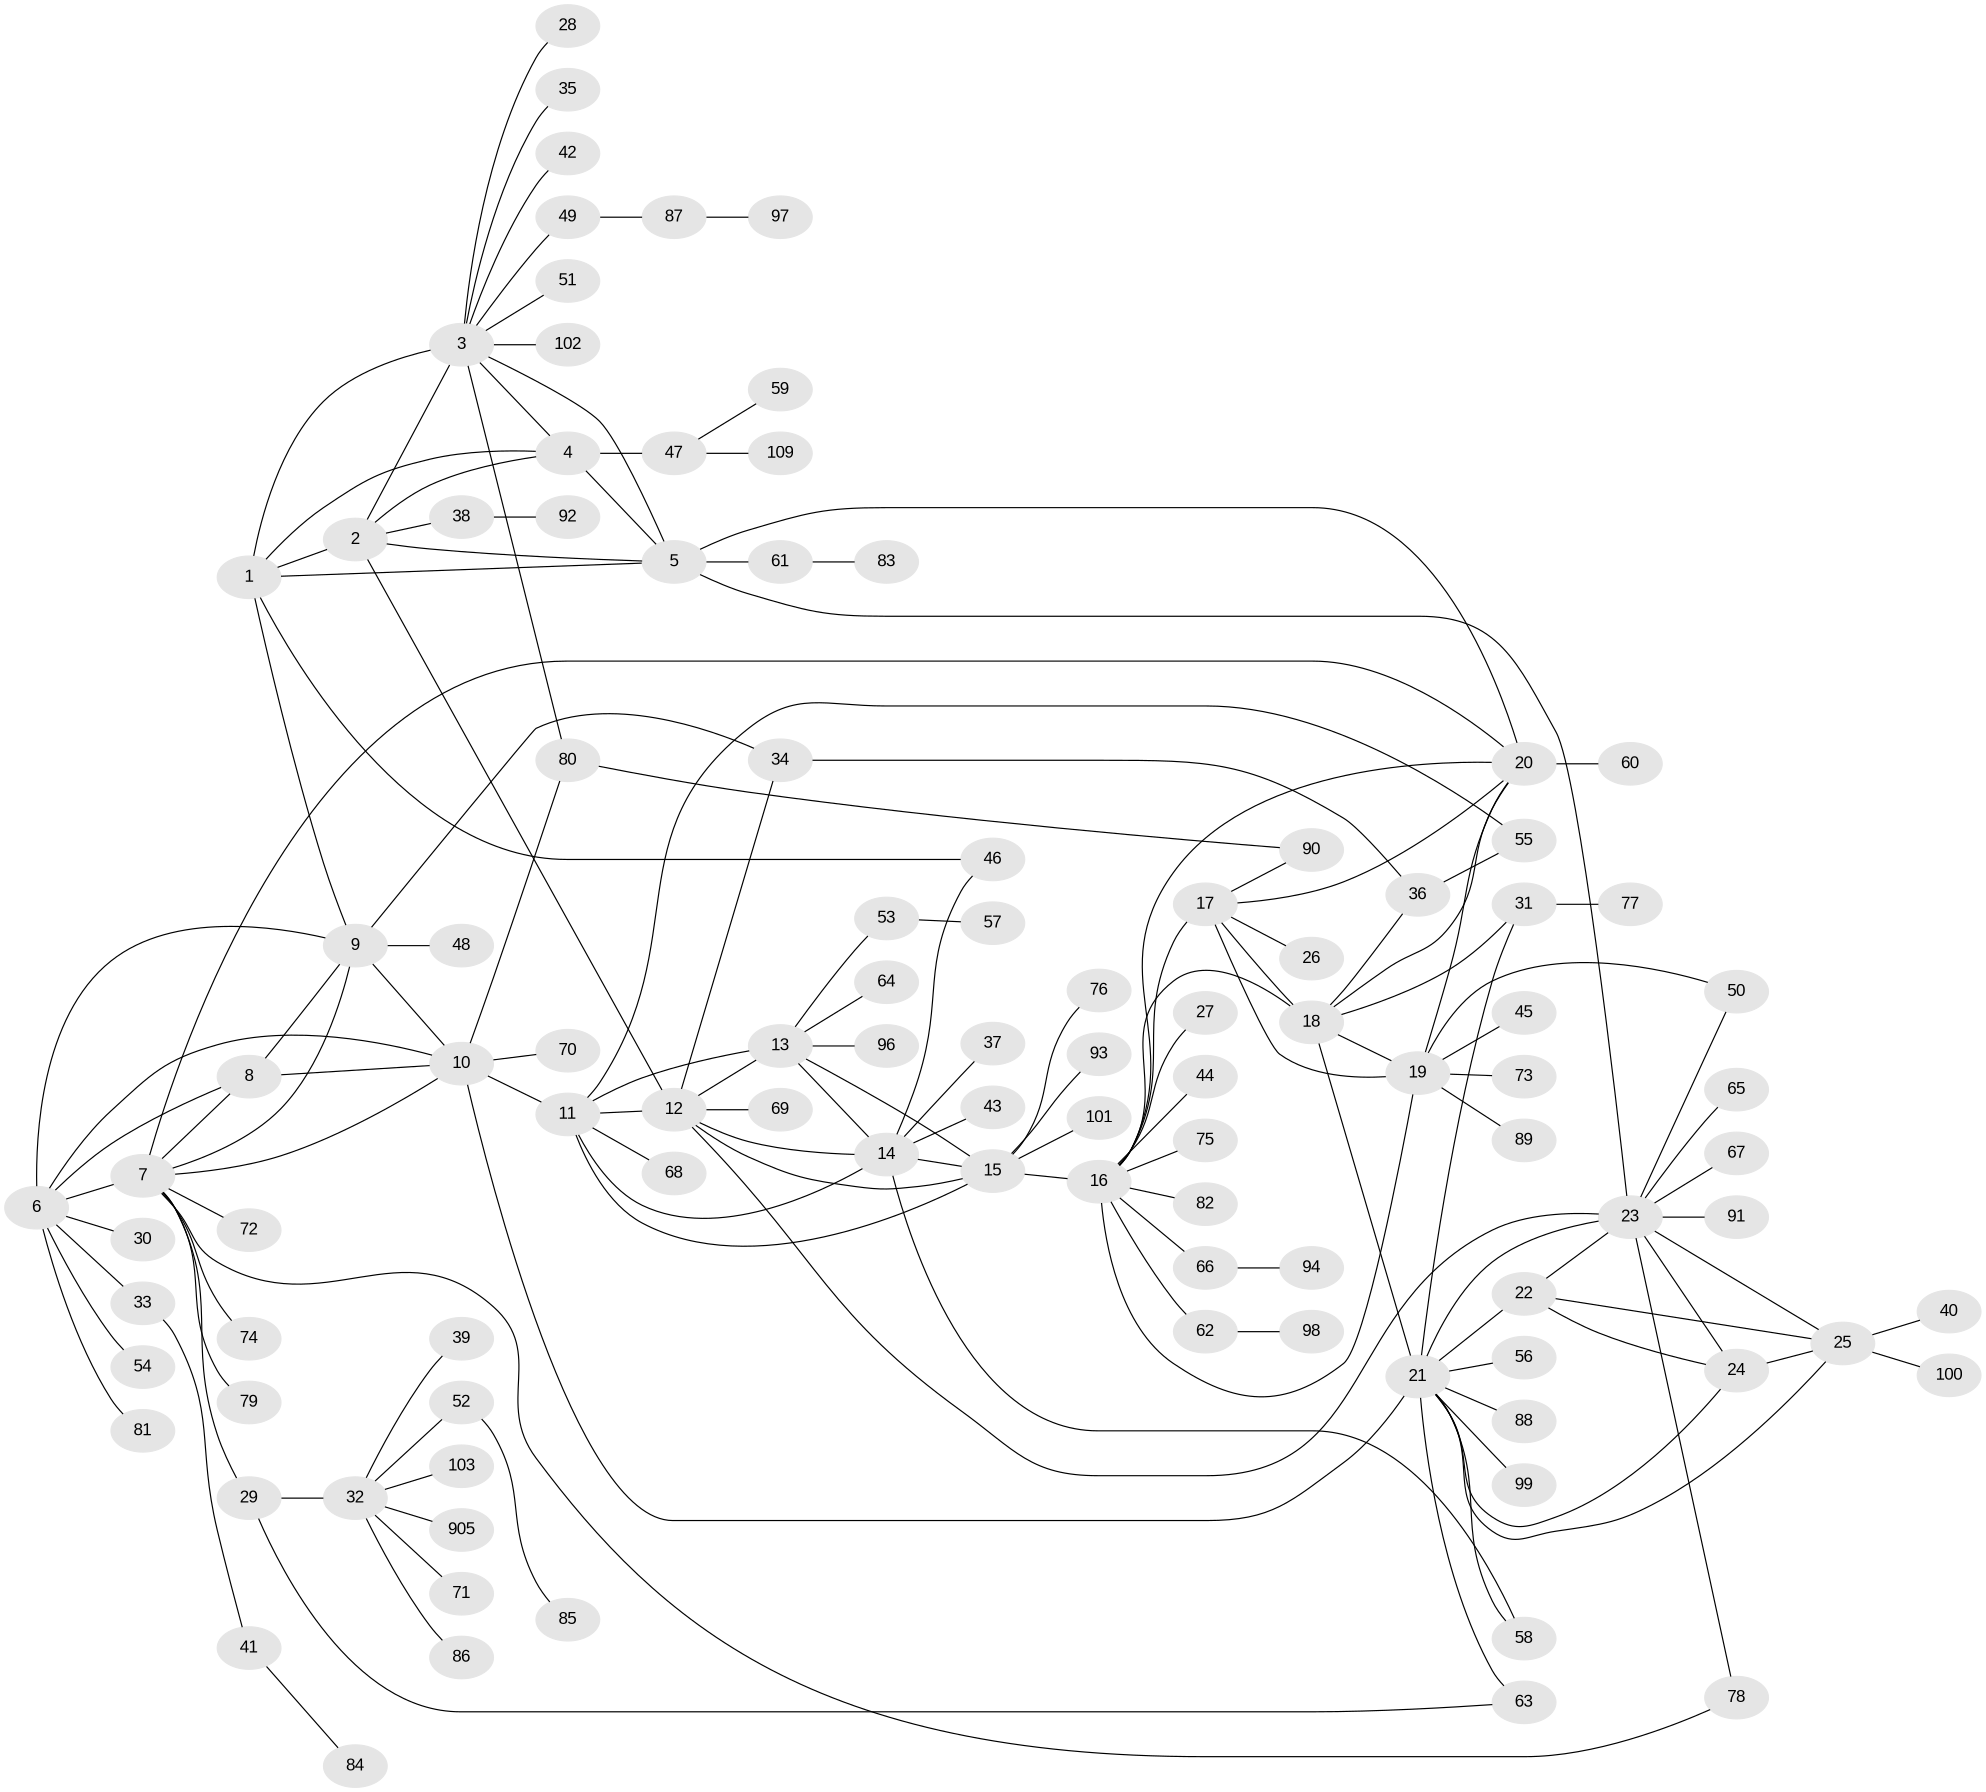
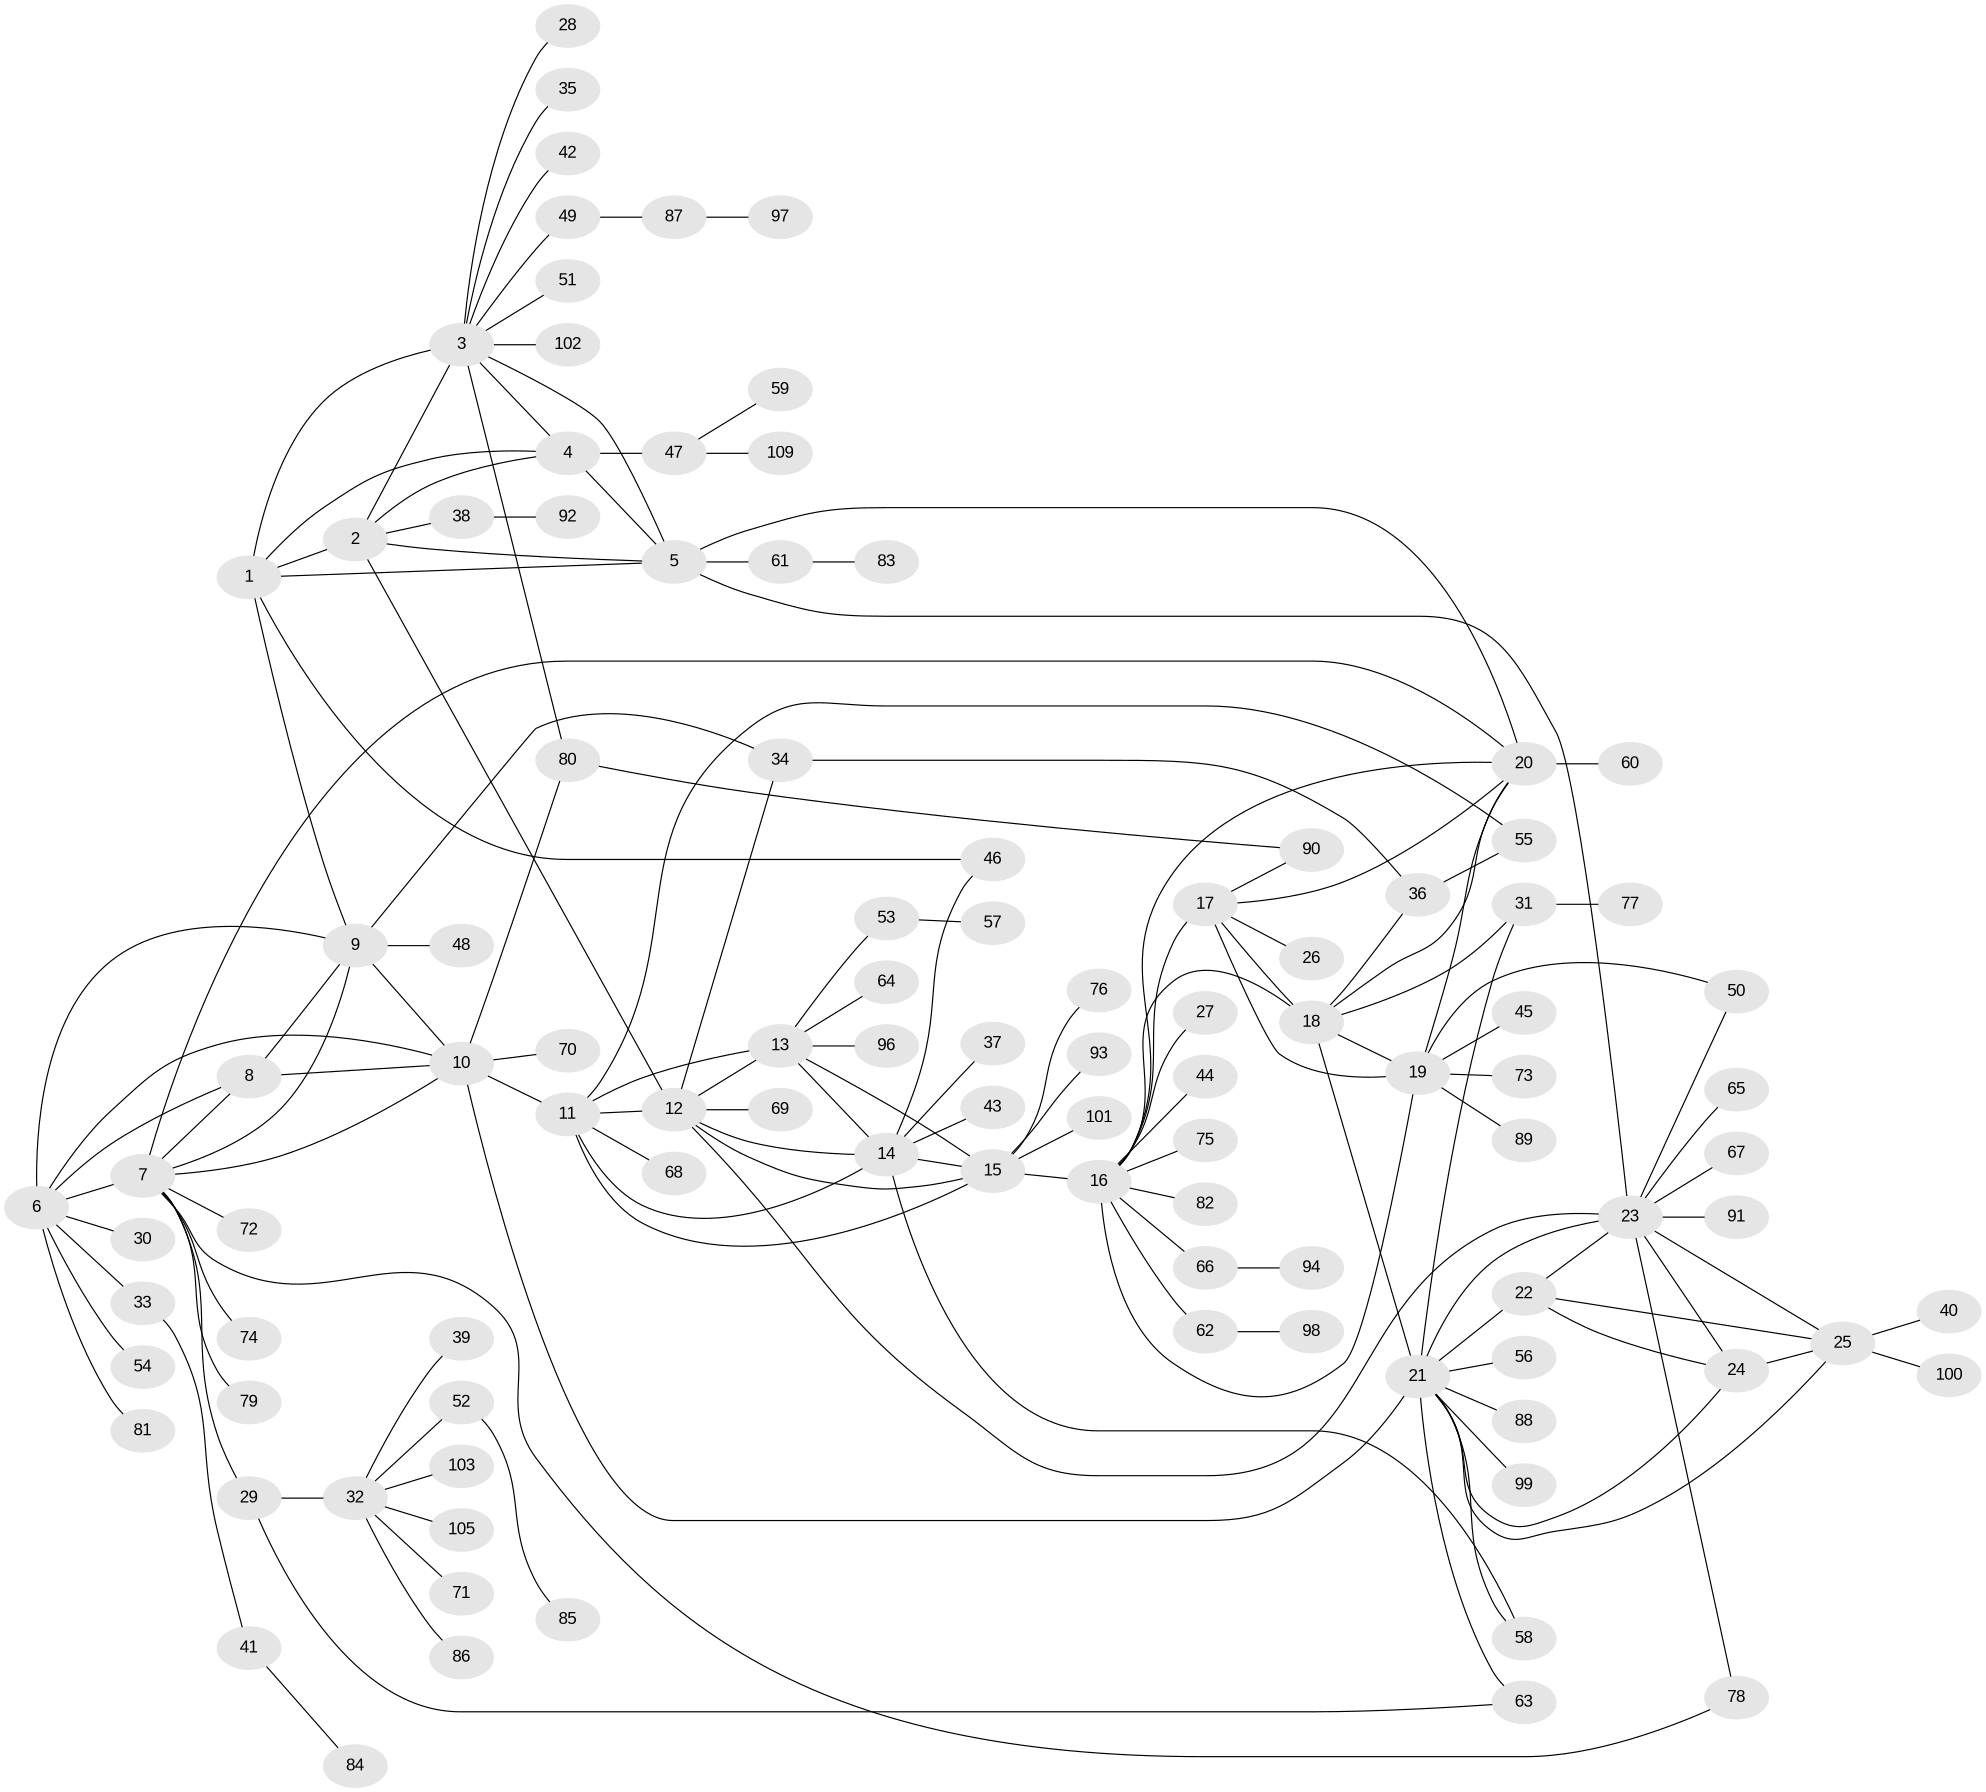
(462, 1530) -> (462, 1530)
